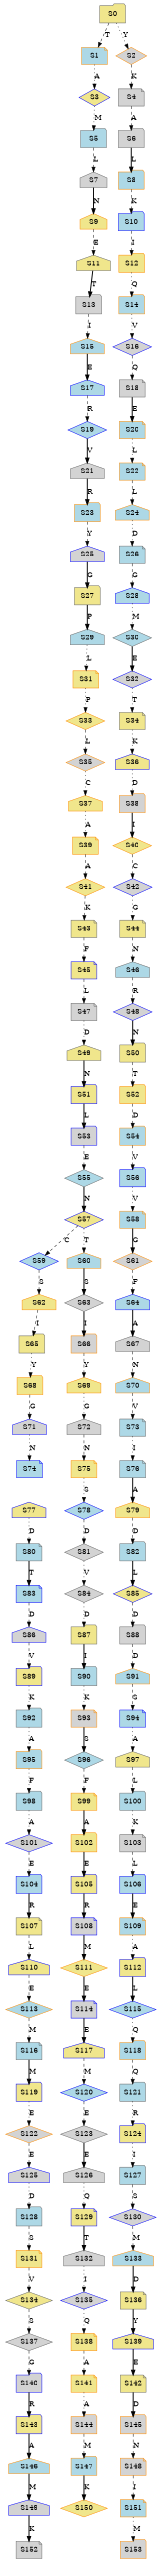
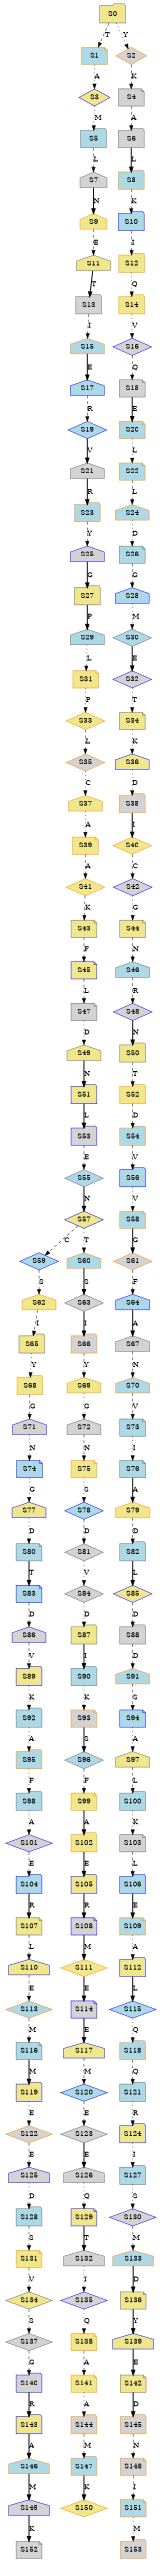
(132, 305) -> (132, 305)
none -> (29, 1488)
(133, 2194) -> (133, 2194)
